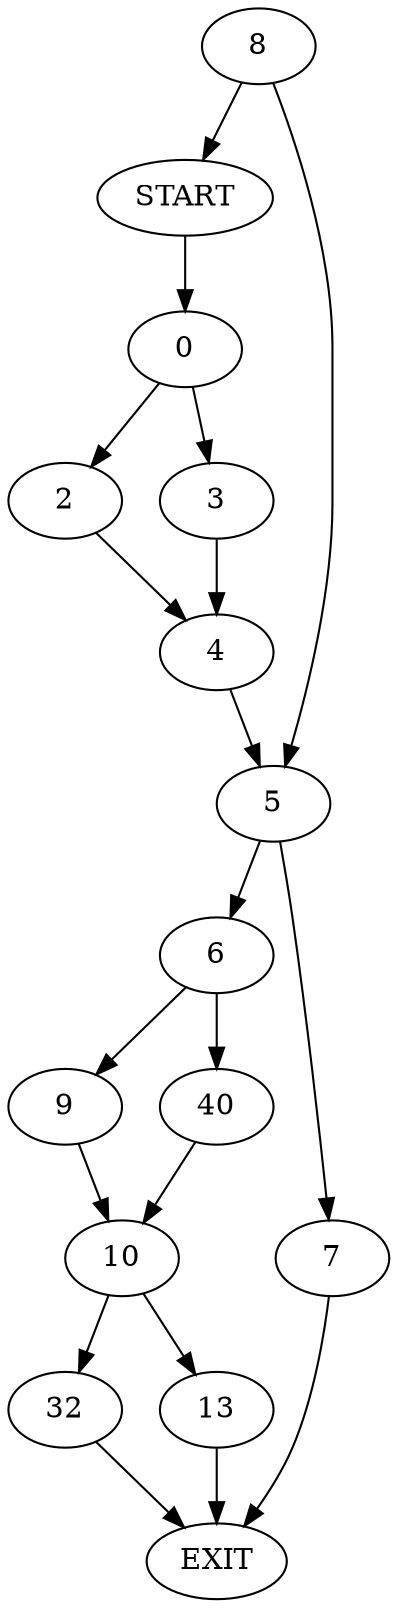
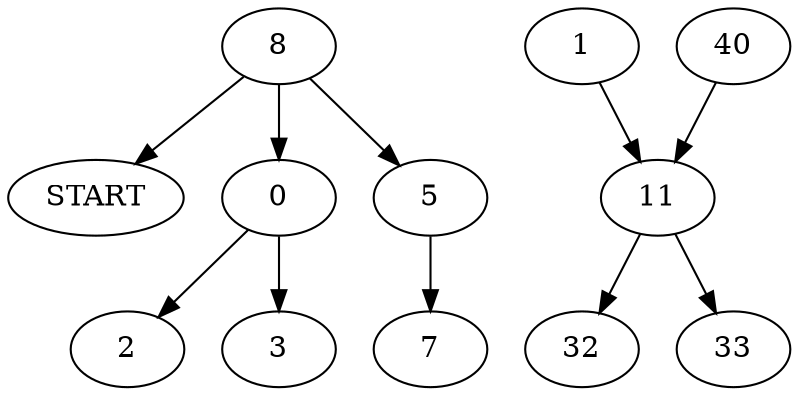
(185, 263) -> (279, 112)
(217, 652) -> none
(217, 955) -> none
(65, 1107) -> (582, 46)
(122, 1258) -> (658, 198)
(217, 1410) -> (734, 349)
(217, 1561) -> none
